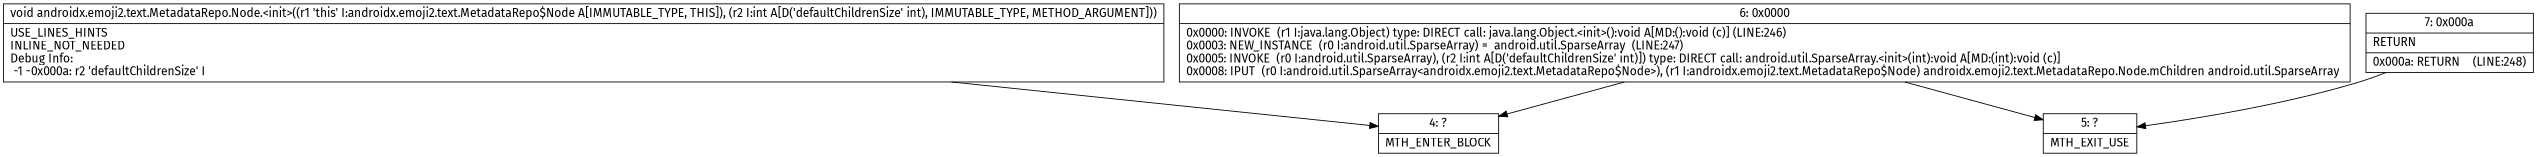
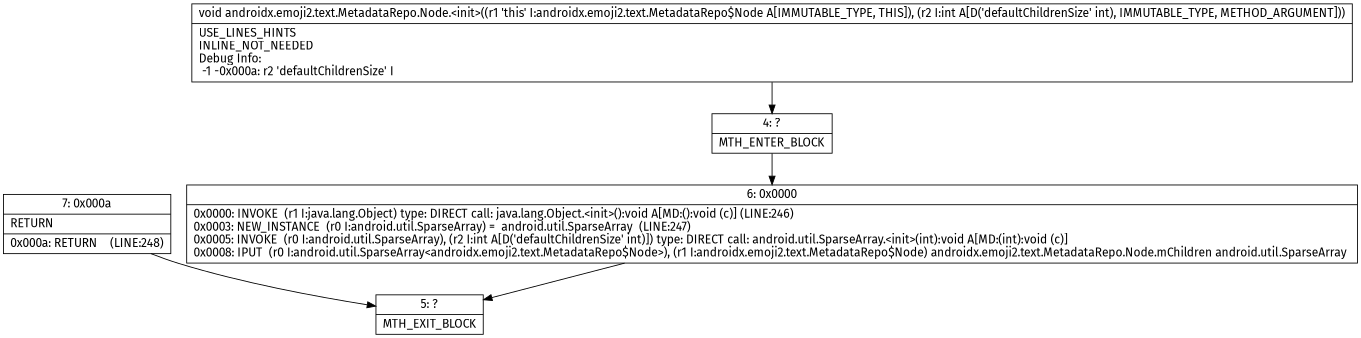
(1566, 98) -> (772, 165)
(2090, 143) -> (430, 324)
